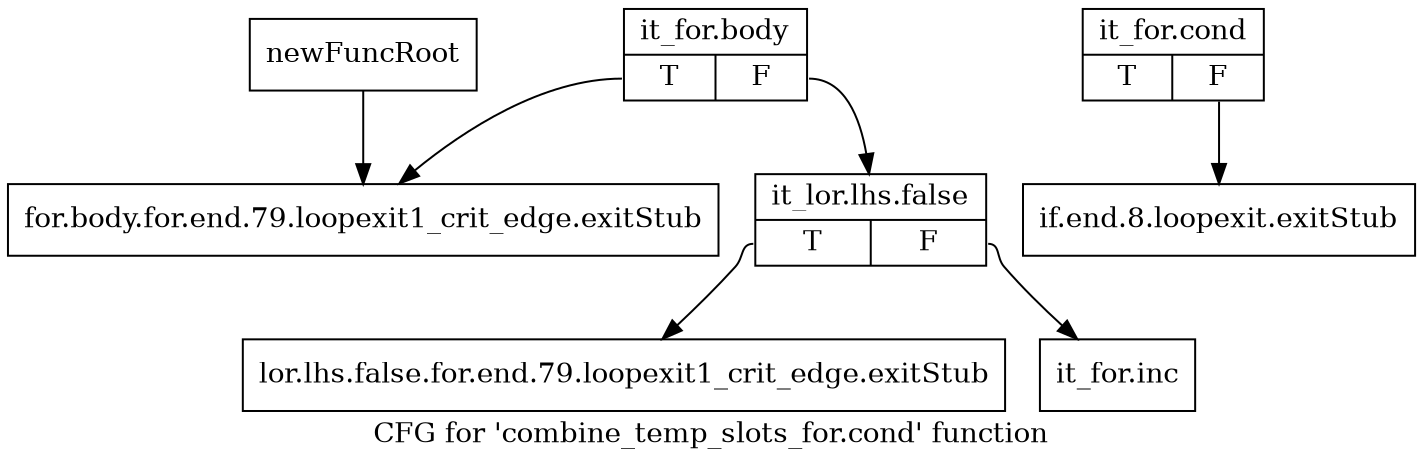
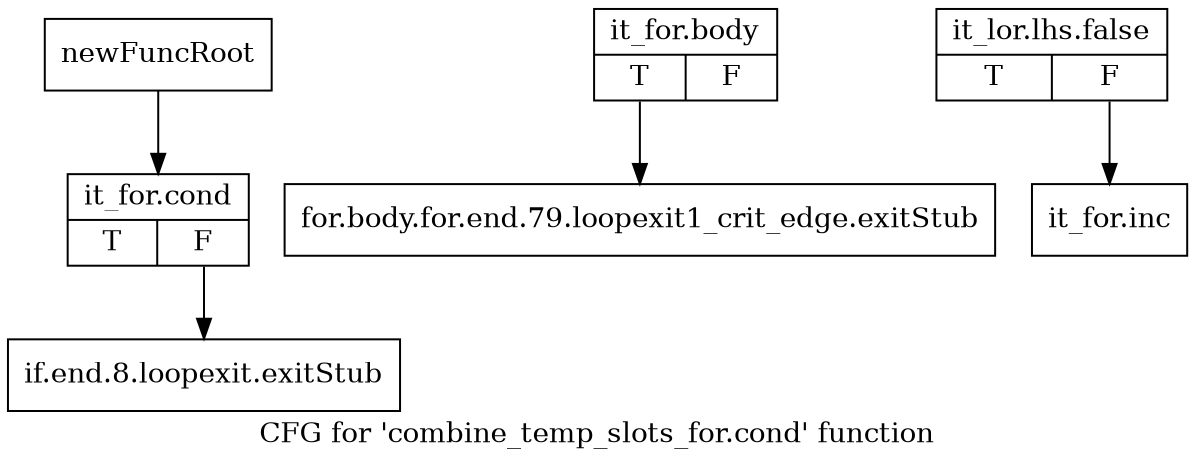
(850, 105) -> none
(363, 128) -> (158, 122)
(624, 375) -> none
